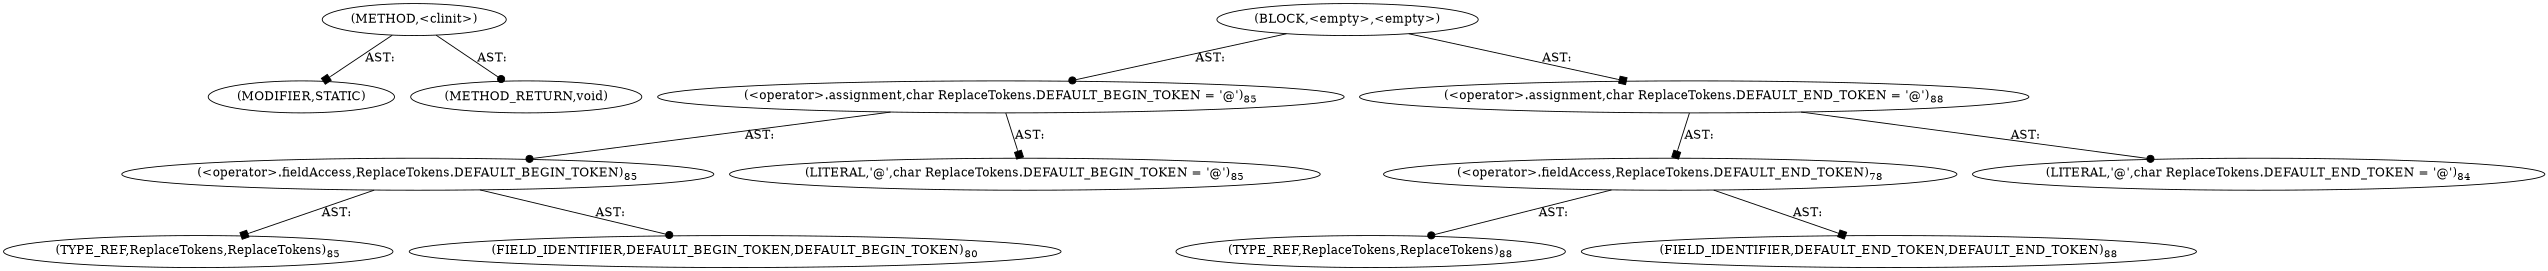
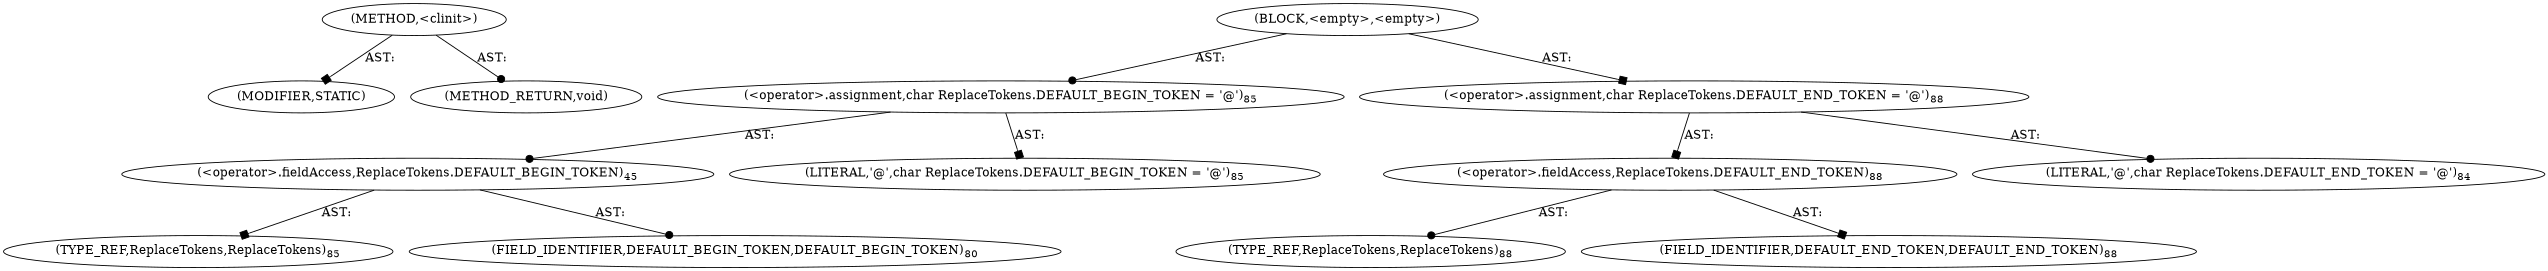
(631, 173) -> (631, 173)
(1876, 173) -> (1876, 173)
